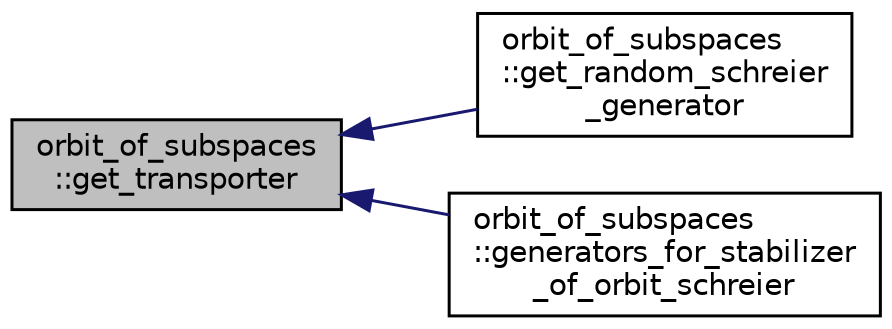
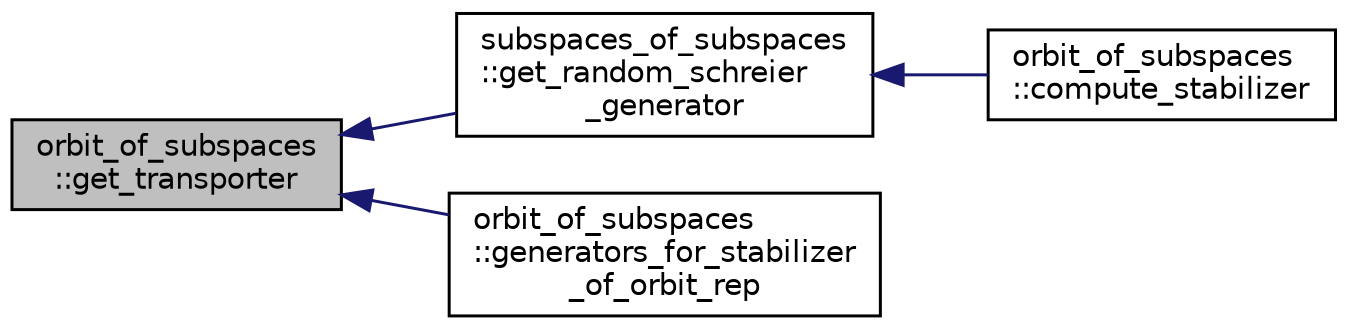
(665, 75) -> (665, 75)
none -> (1162, 75)
(665, 255) -> (665, 255)
